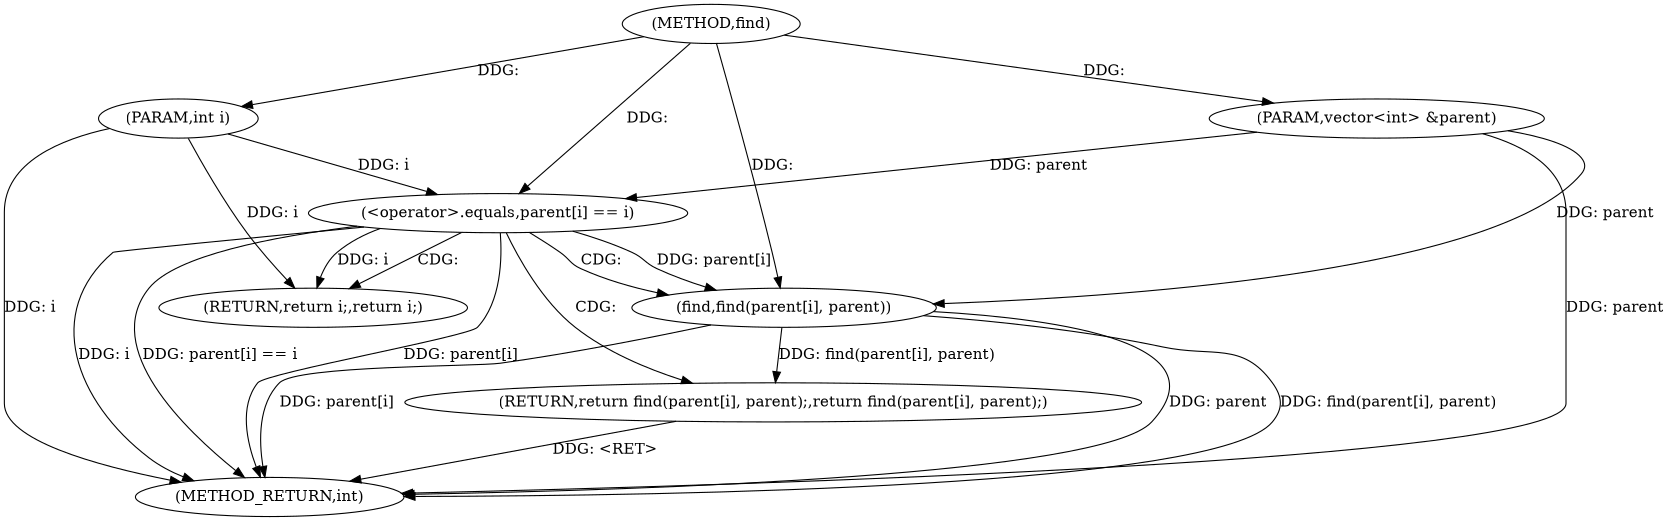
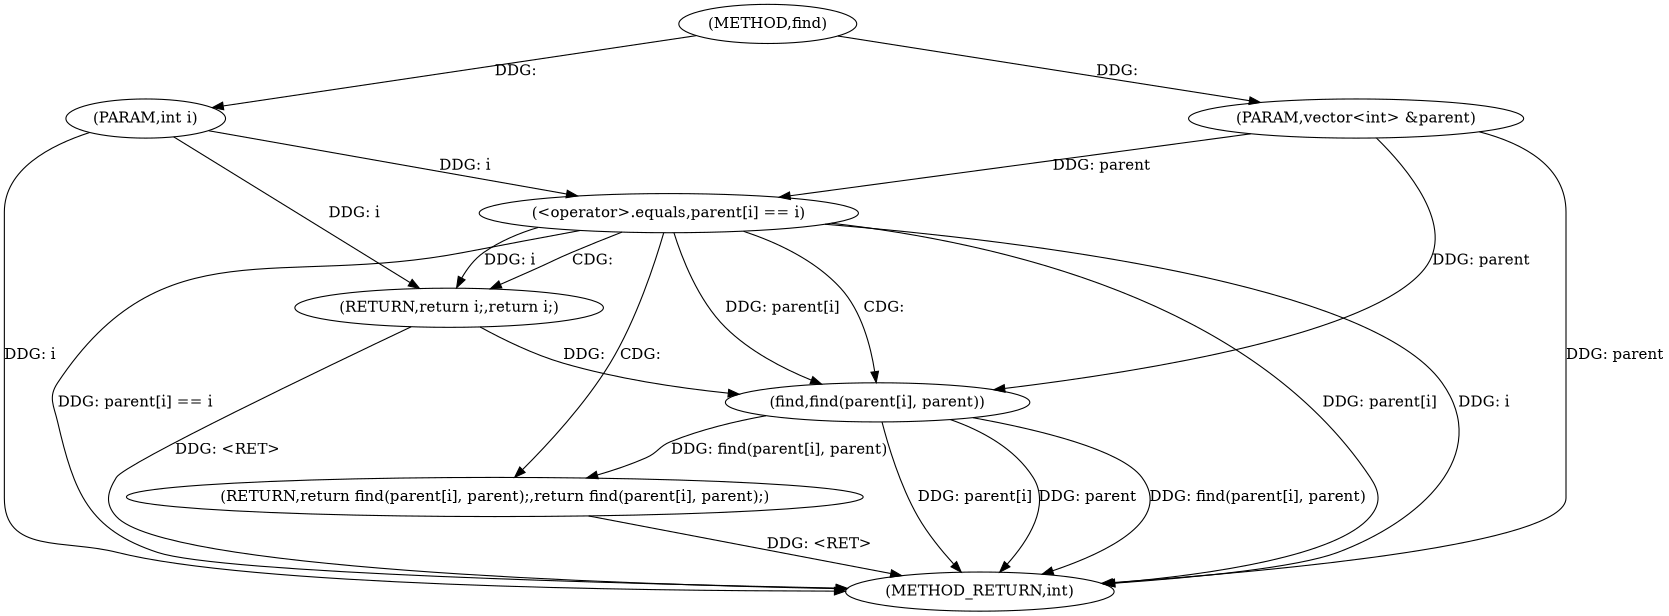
(609, 115) -> none
(748, 160) -> (594, 371)
none -> (286, 559)
